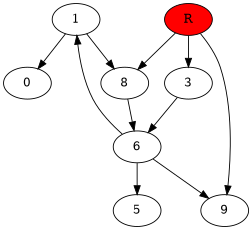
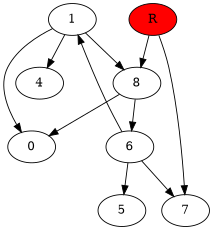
none -> (40, 83)
(188, 83) -> none
none -> (88, 113)
(225, 211) -> (186, 211)
